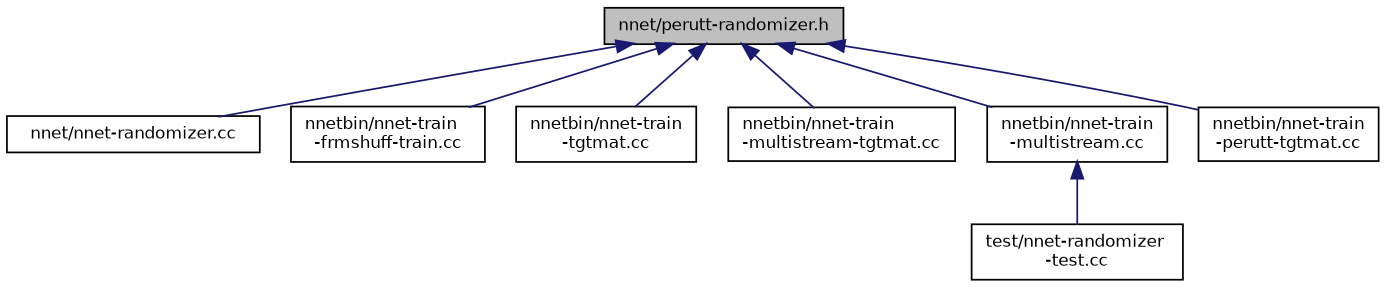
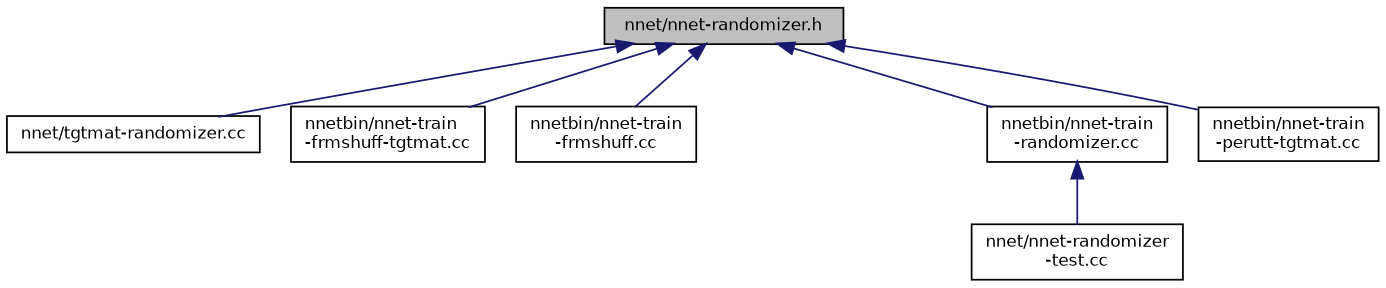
(724, 26) -> (724, 26)
(133, 134) -> (133, 134)
(388, 134) -> (388, 134)
(606, 134) -> (606, 134)
(842, 134) -> none
(1077, 134) -> (1077, 134)
(1077, 252) -> (1077, 252)
